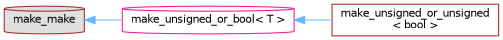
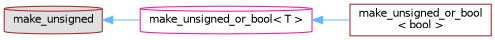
(44, 20) -> (53, 20)
(415, 20) -> (421, 20)
